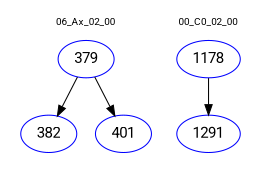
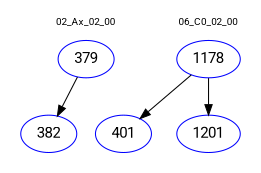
(86, 22) -> (86, 22)
(209, 22) -> (209, 22)
(102, 92) -> (175, 89)
(209, 134) -> (209, 134)
